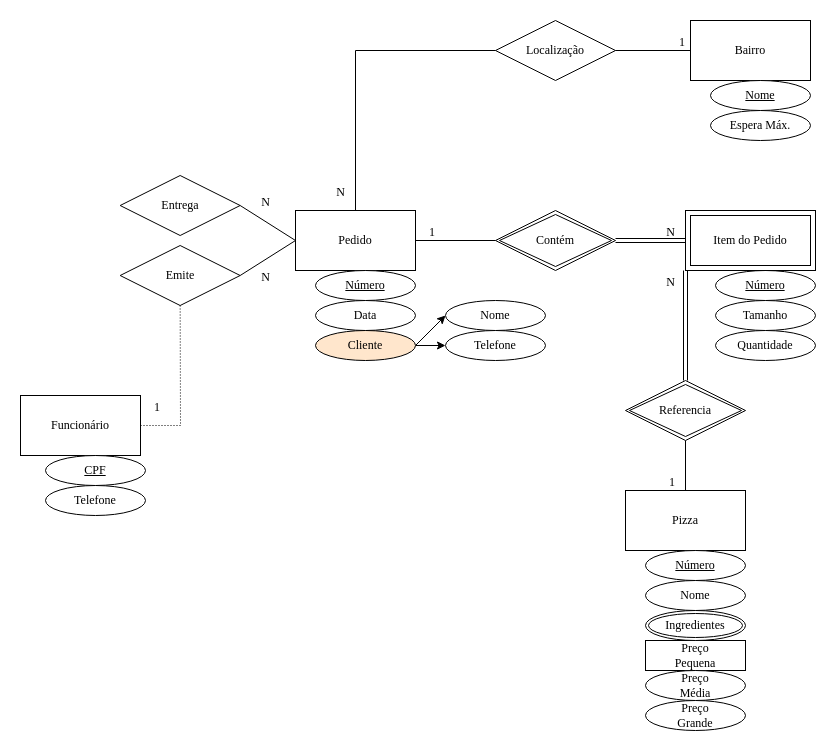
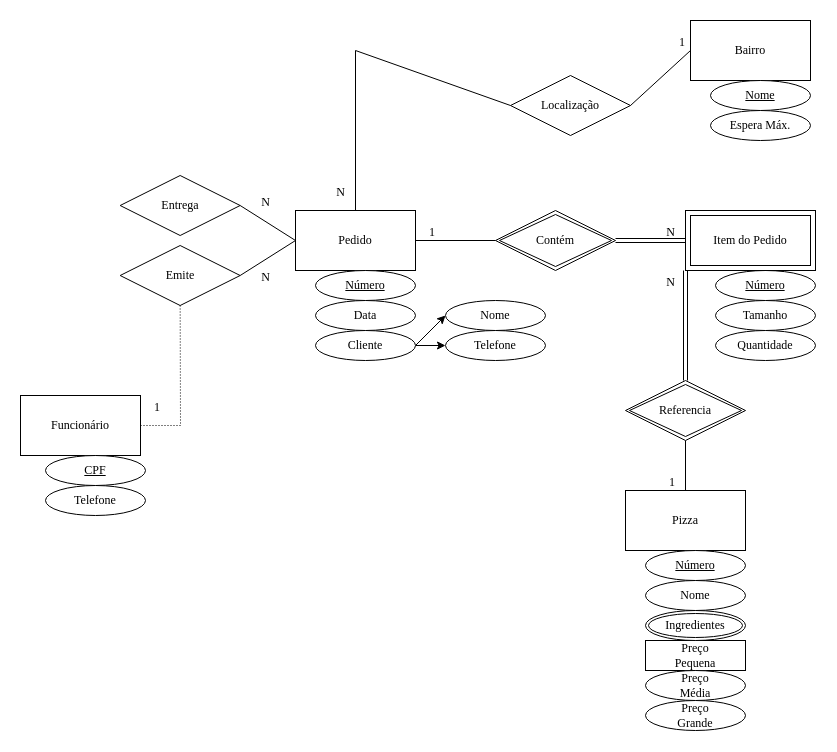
(556, 51) -> (571, 106)
(366, 346) -> (366, 346)
